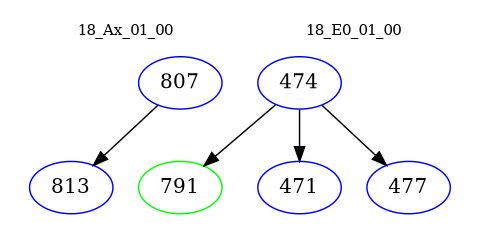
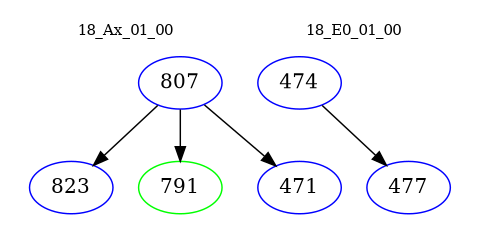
(256, 122) -> (180, 128)
(300, 128) -> (224, 122)
(71, 188) -> (71, 188)
